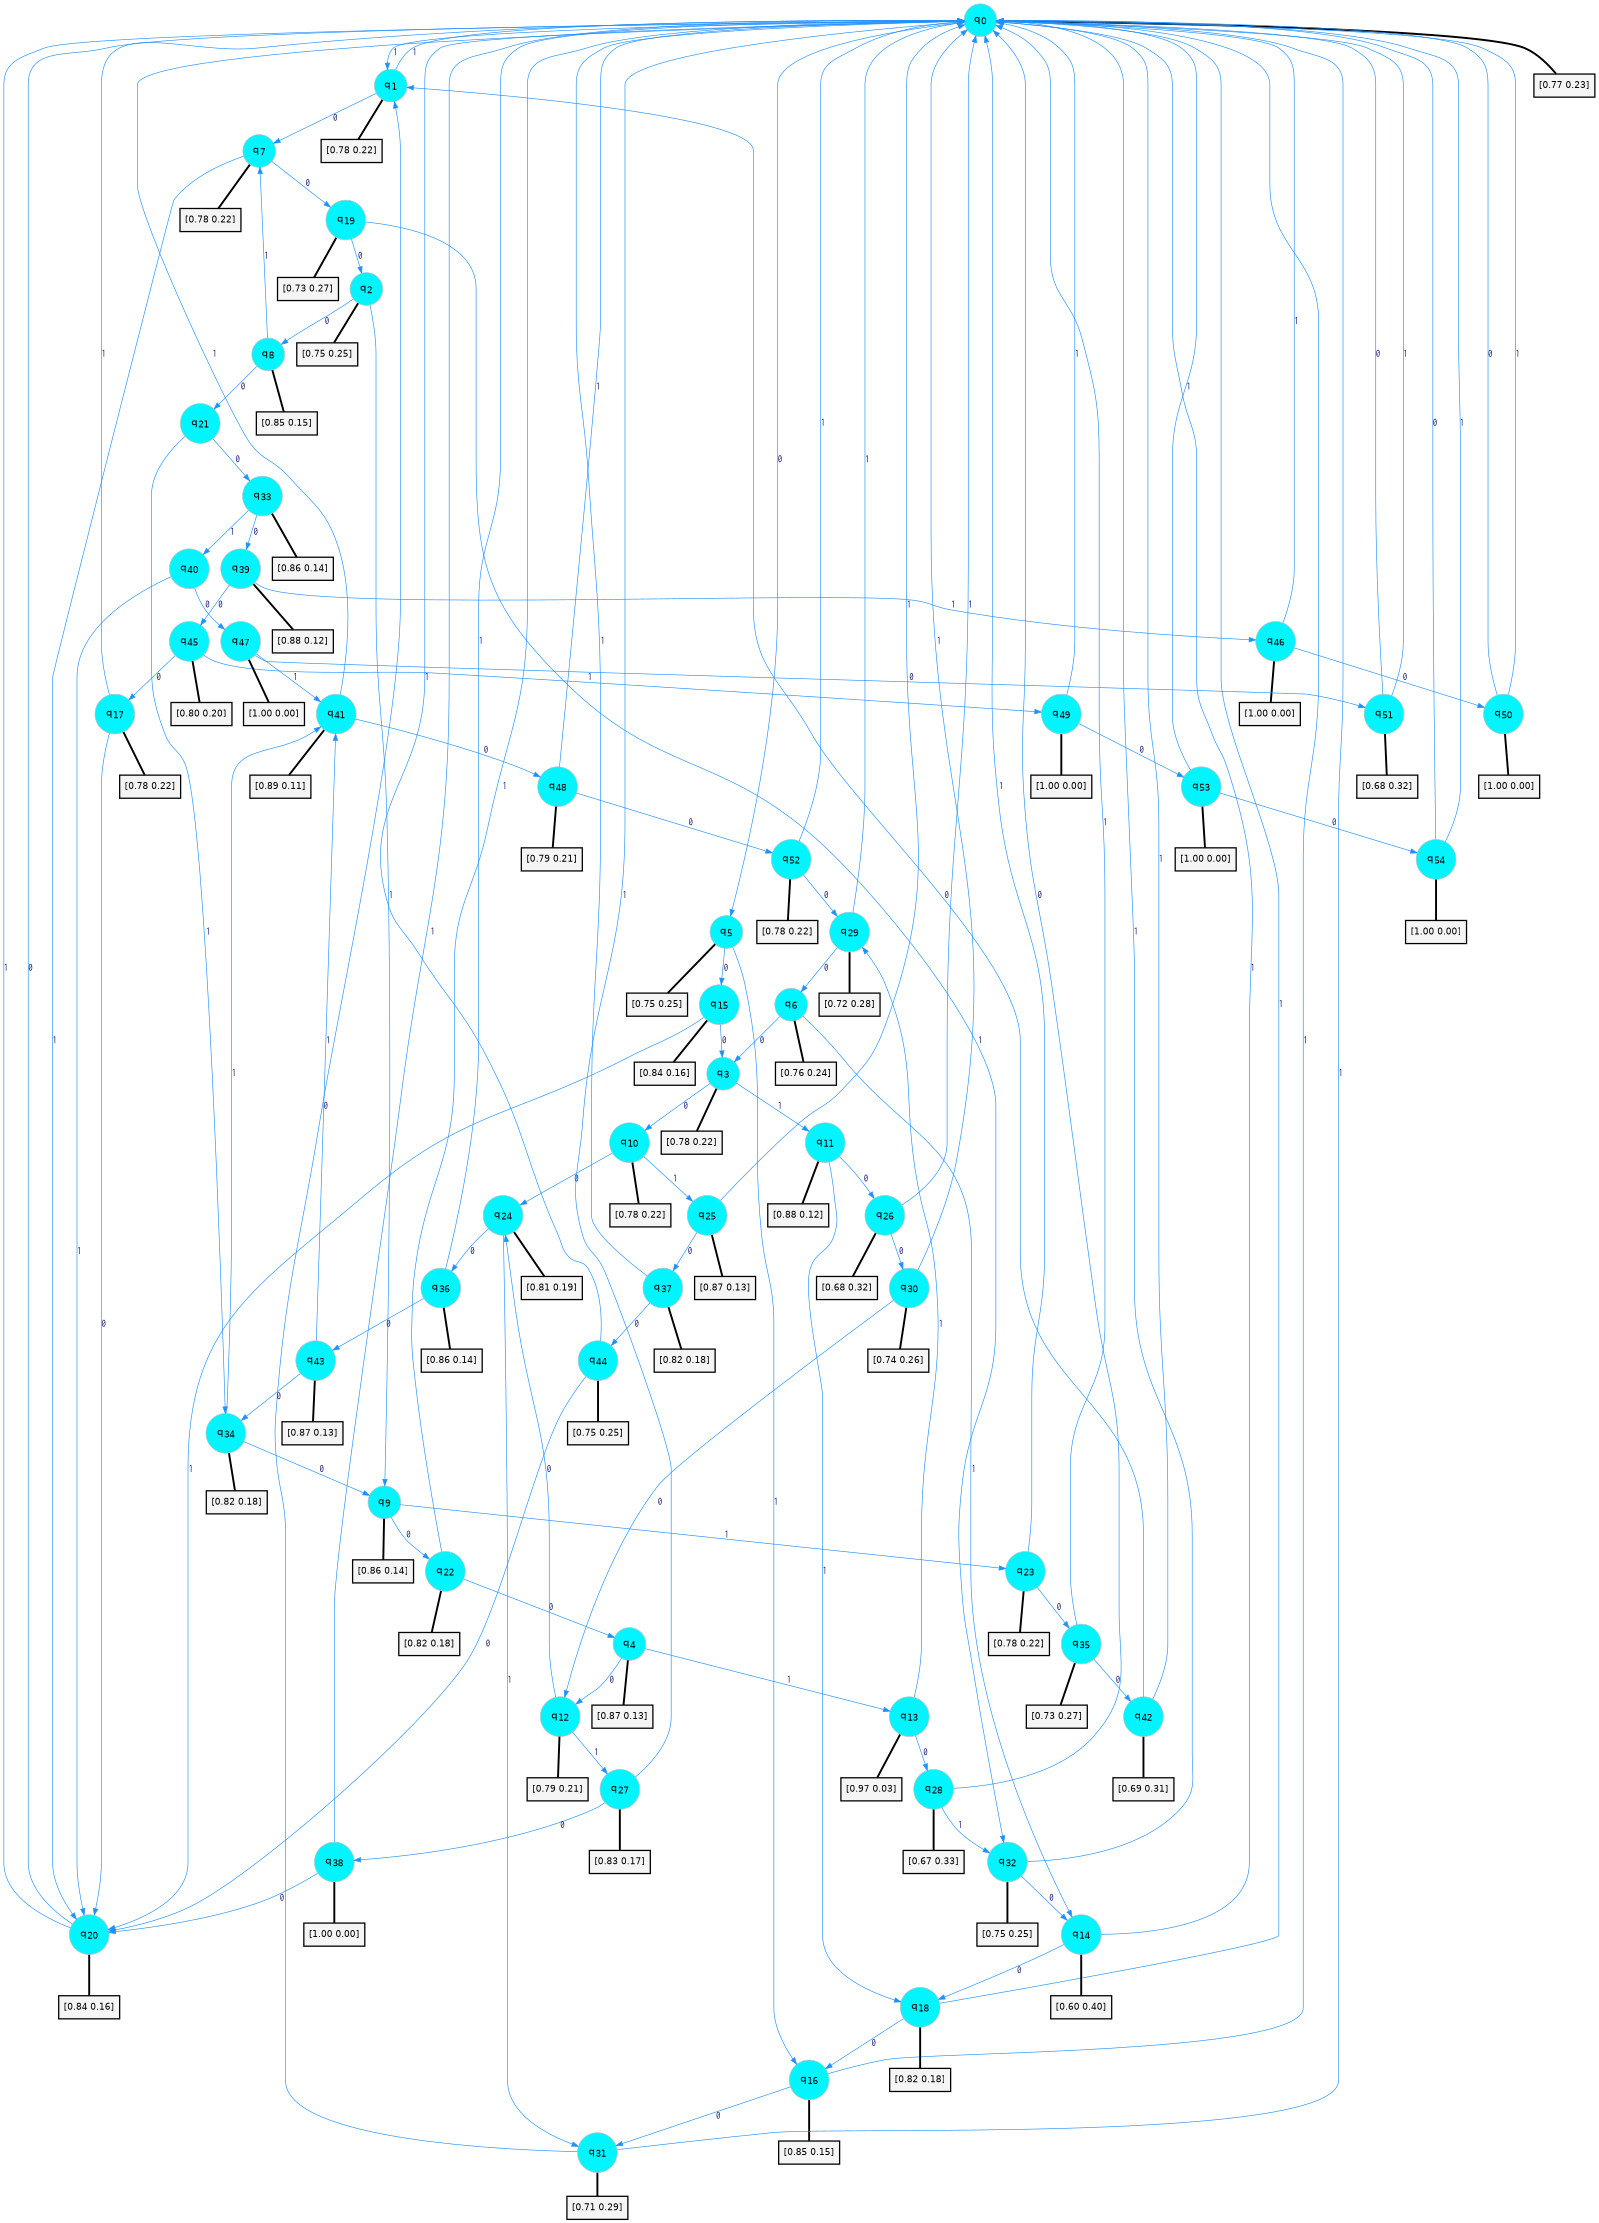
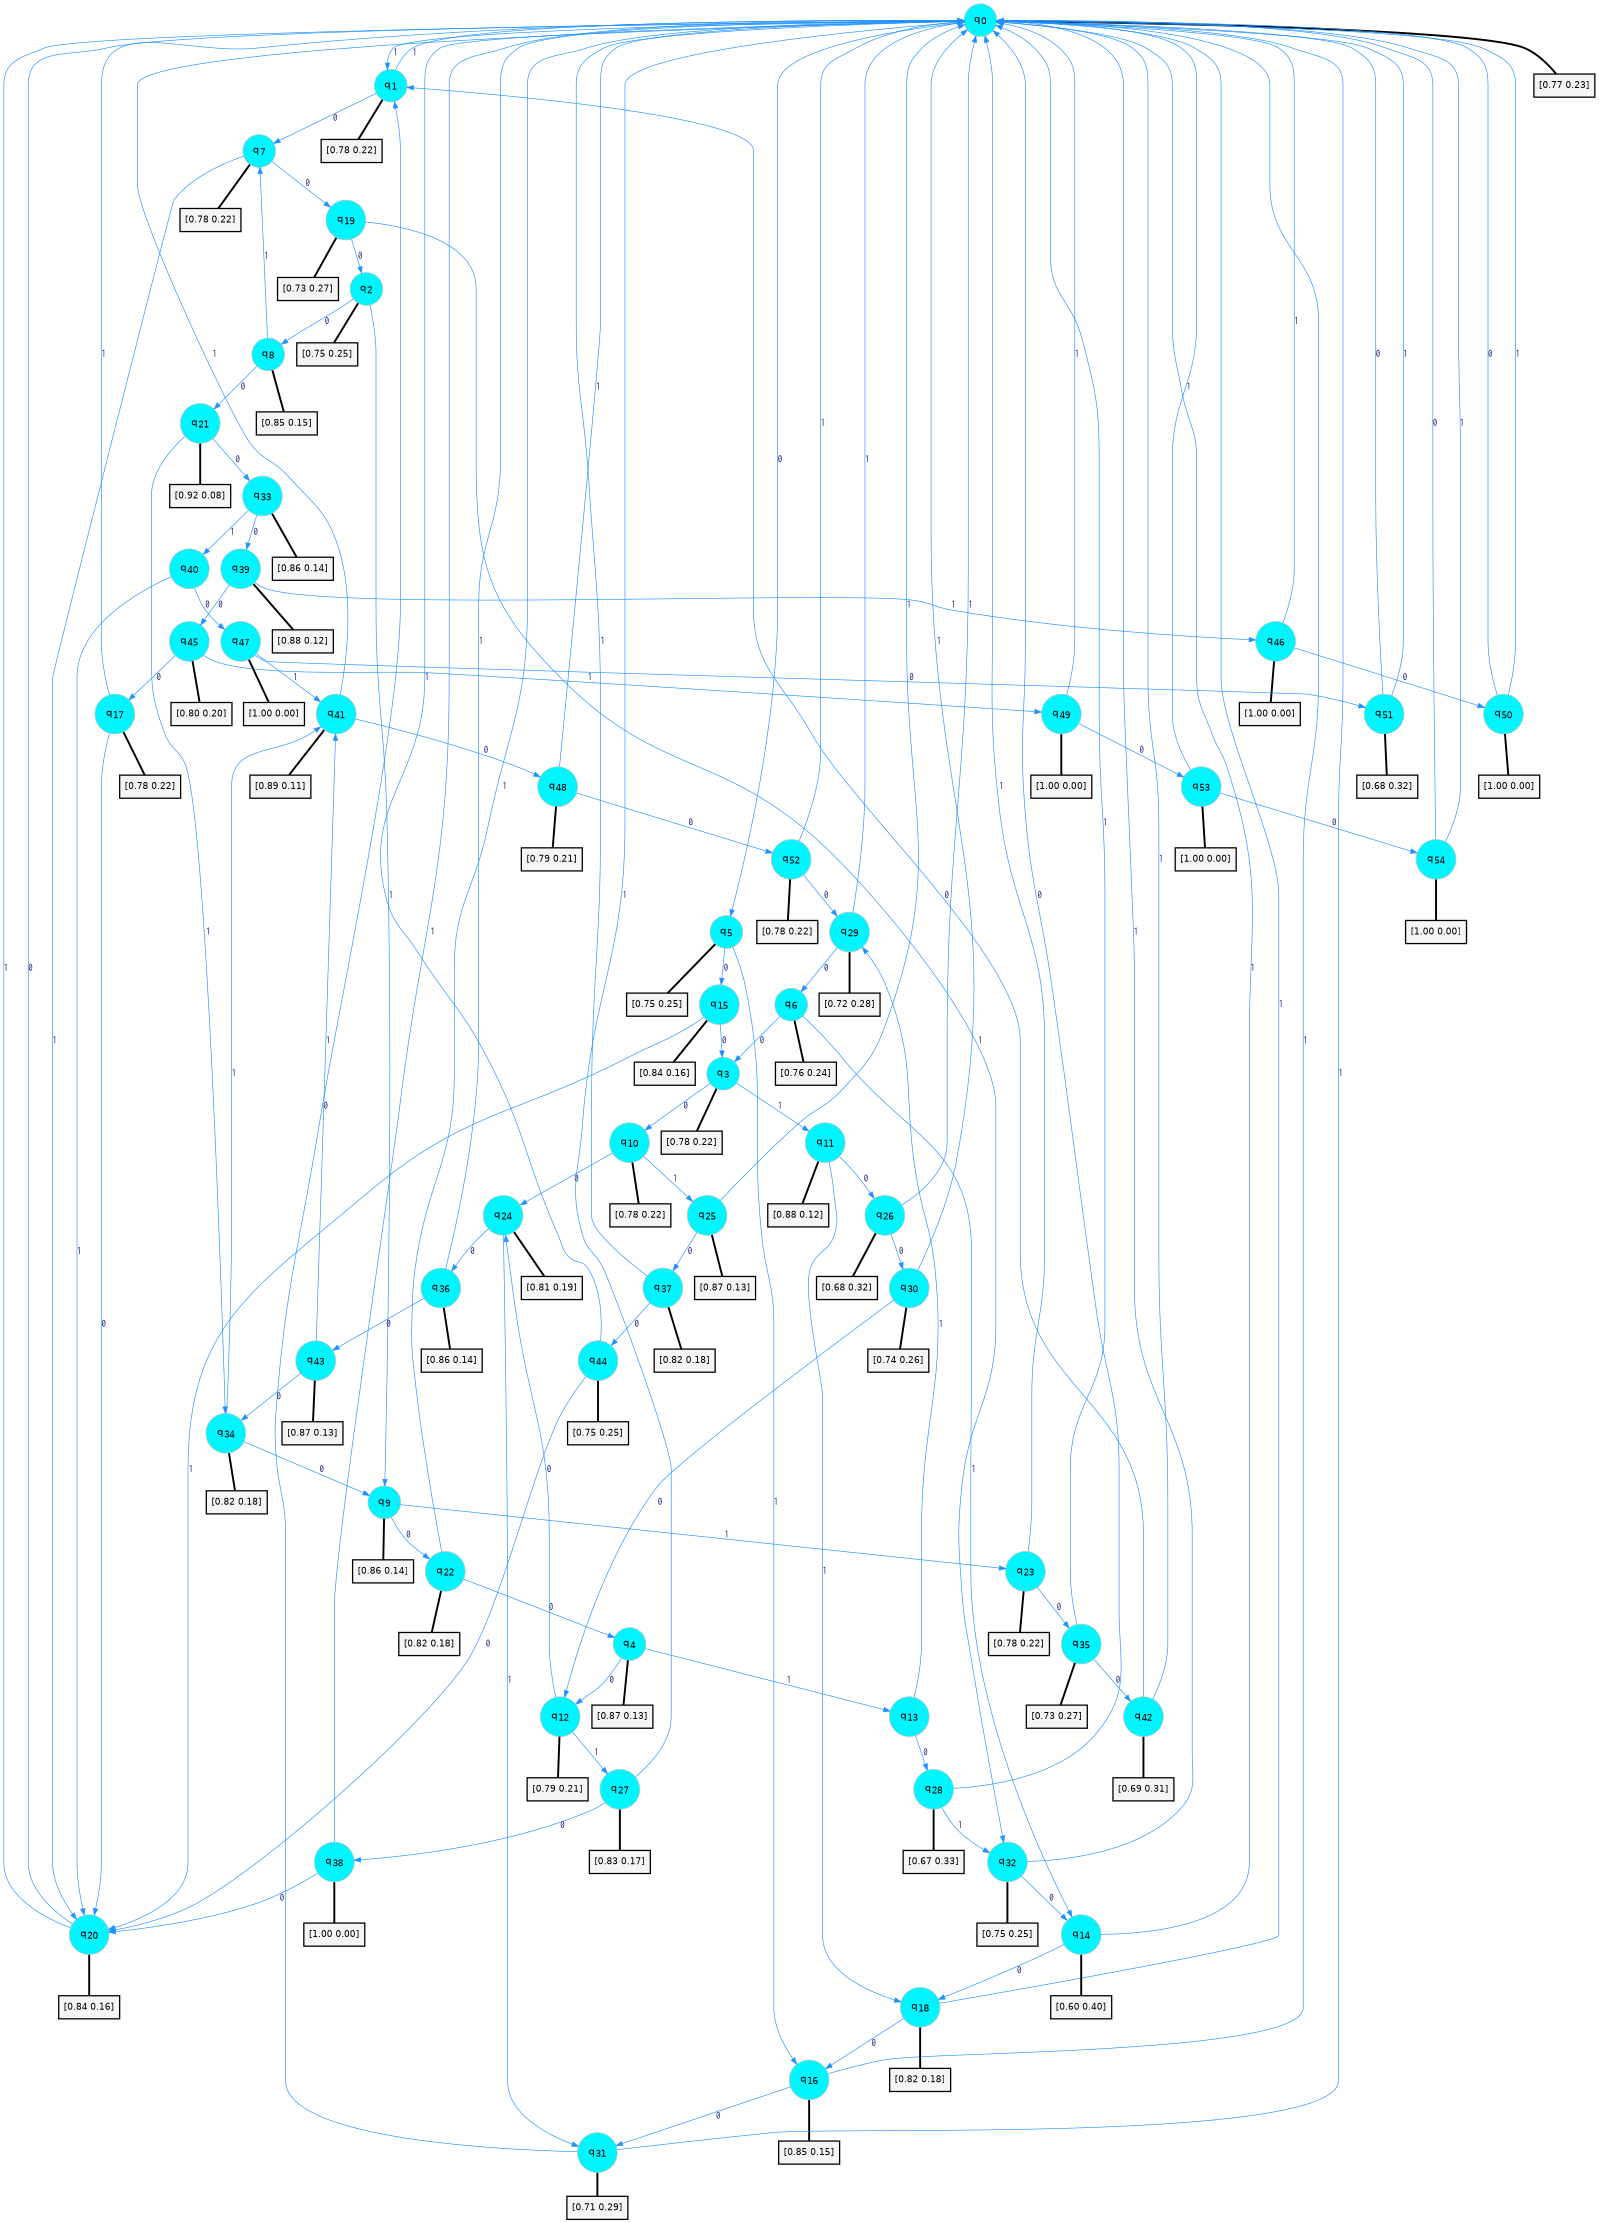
none -> (200, 496)
(871, 1789) -> none
